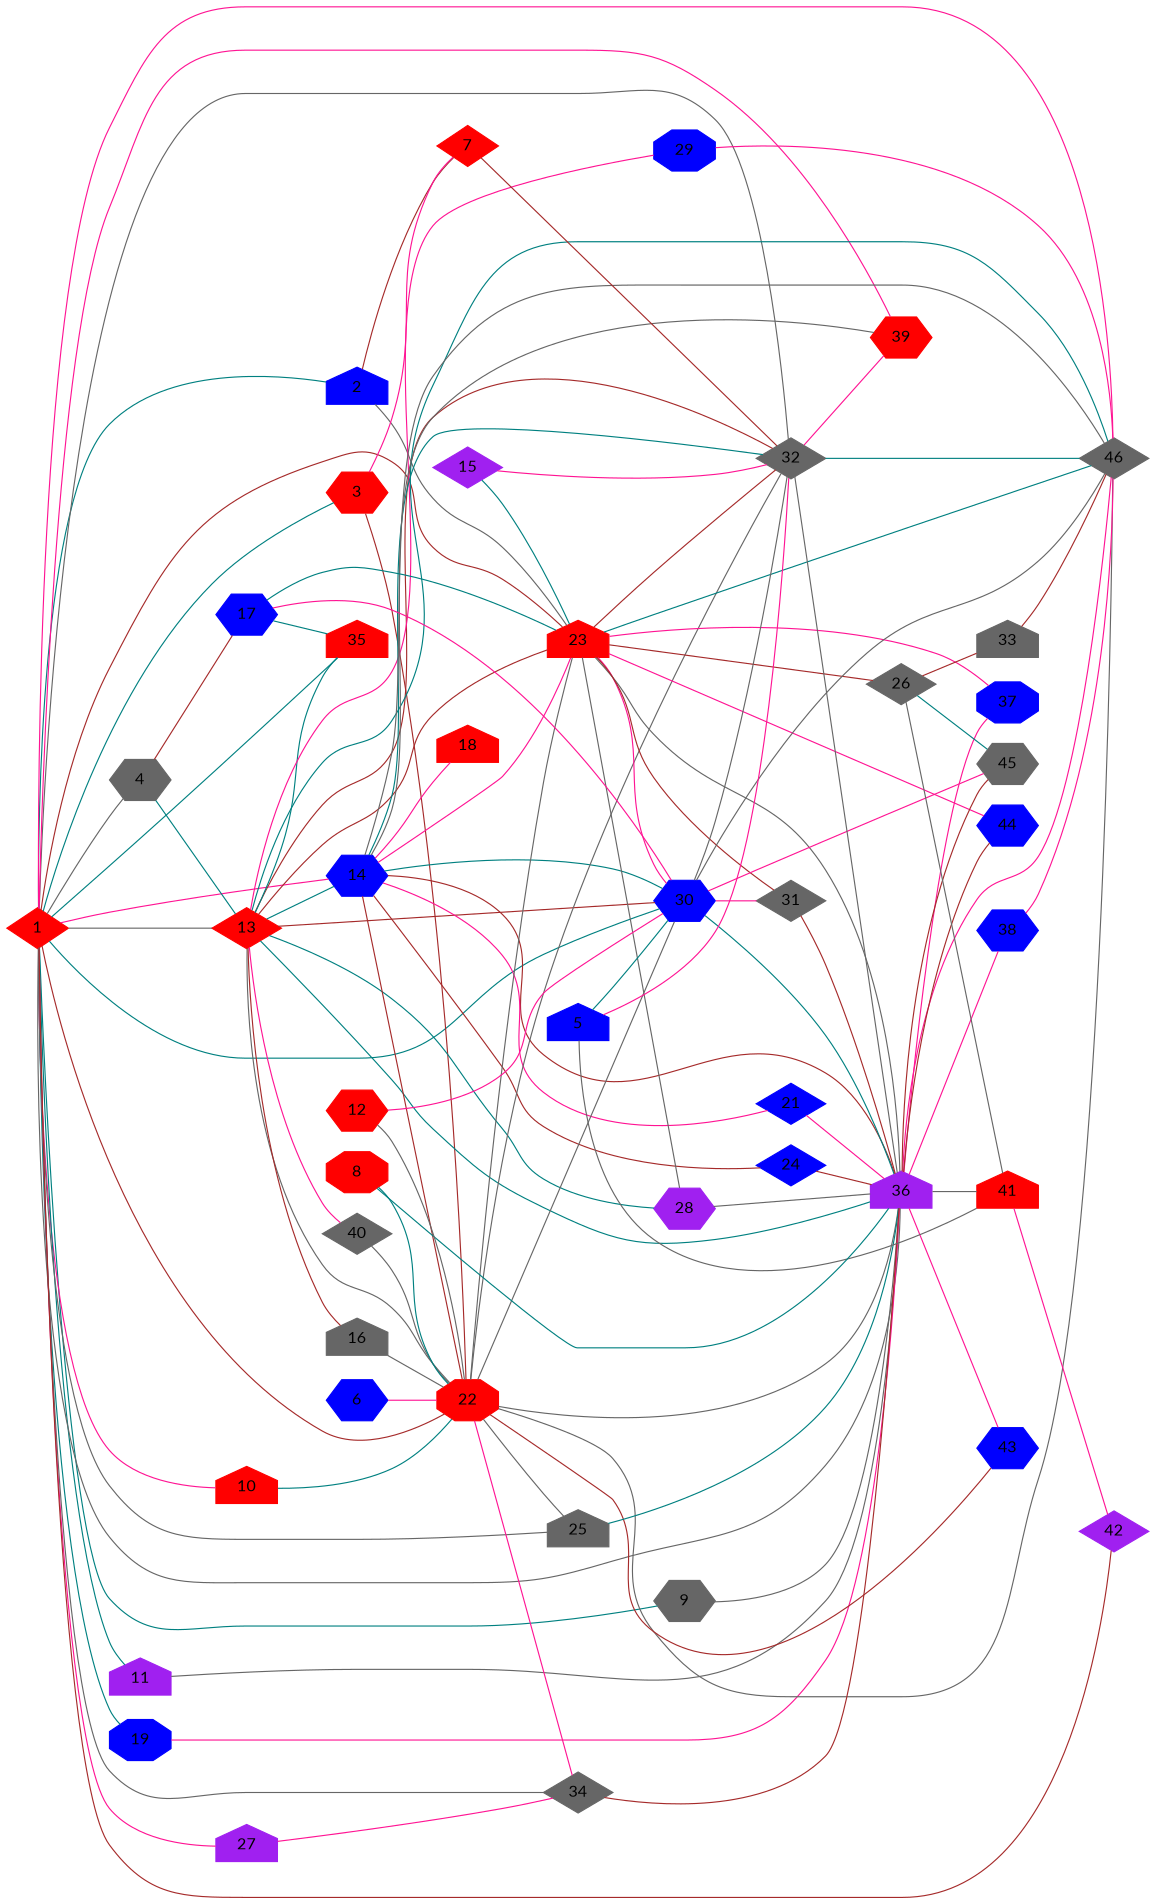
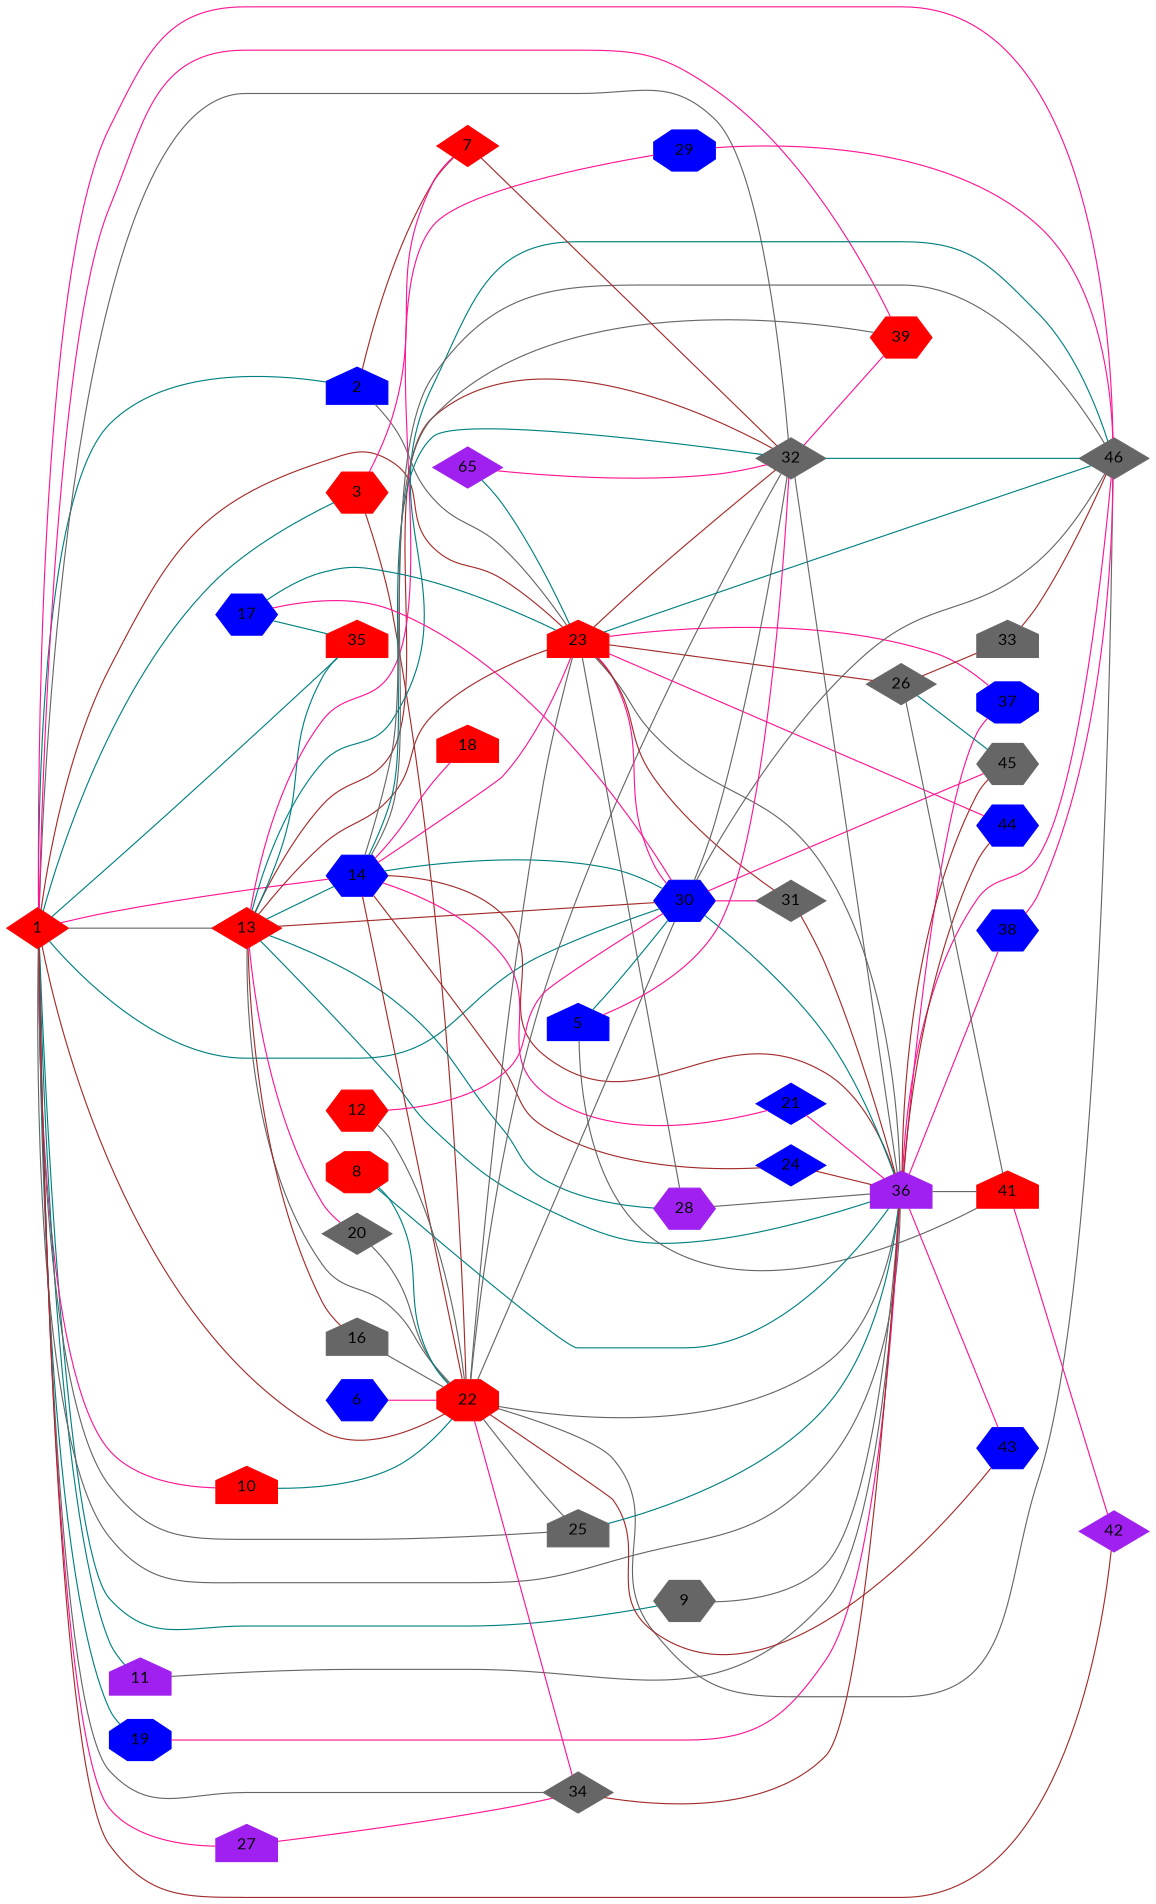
(468, 468) -> (468, 468)
(140, 780) -> none
(357, 1234) -> (357, 1234)
